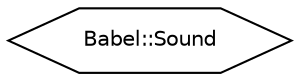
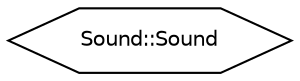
(150, 41) -> (150, 41)
